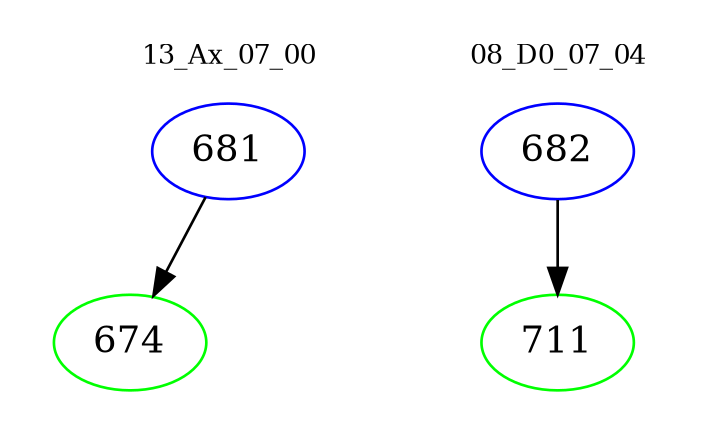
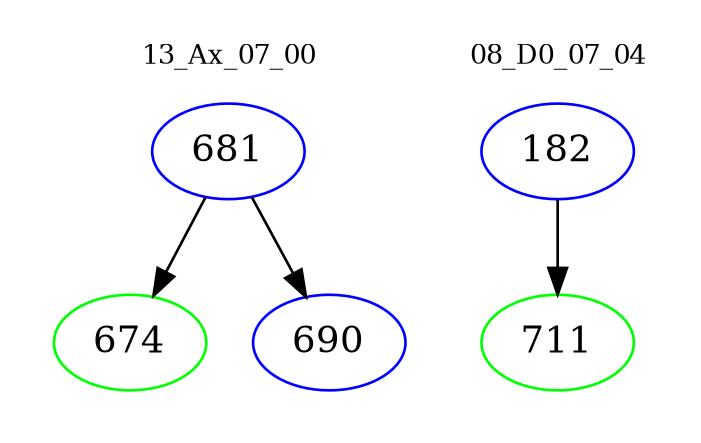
(558, 151) -> (558, 151)
none -> (329, 343)
